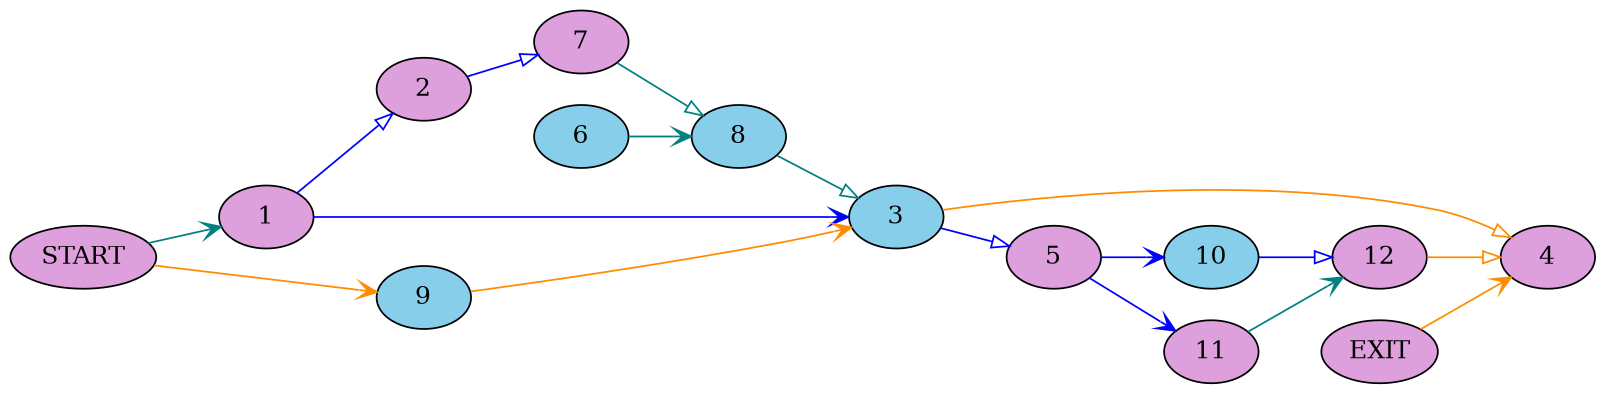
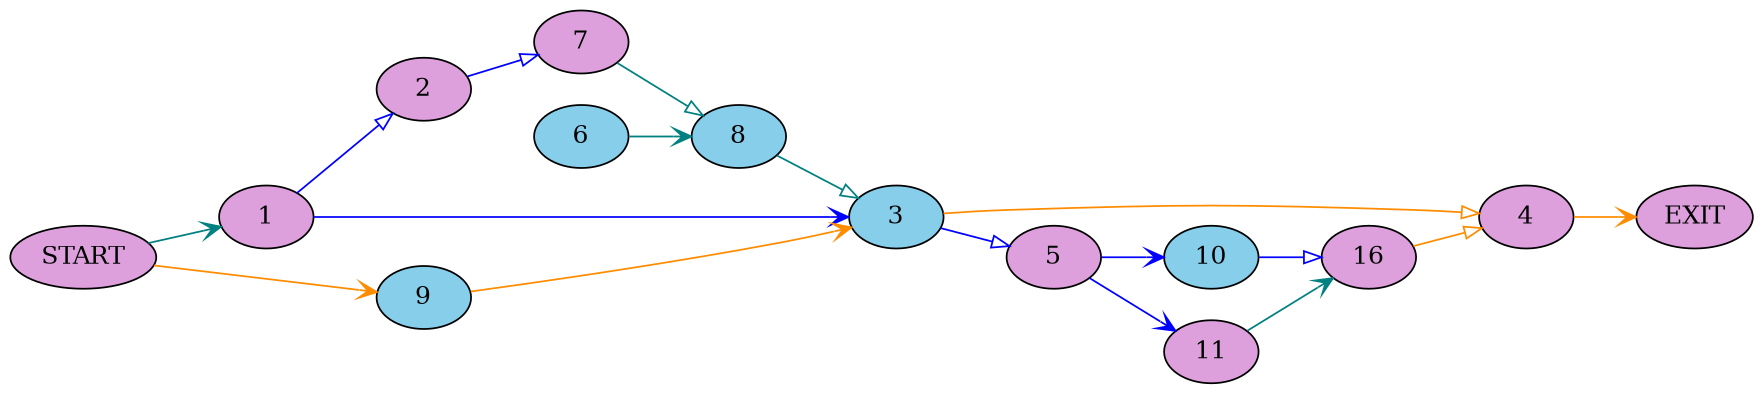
(1380, 257) -> (1369, 257)
(1458, 308) -> (1596, 217)
